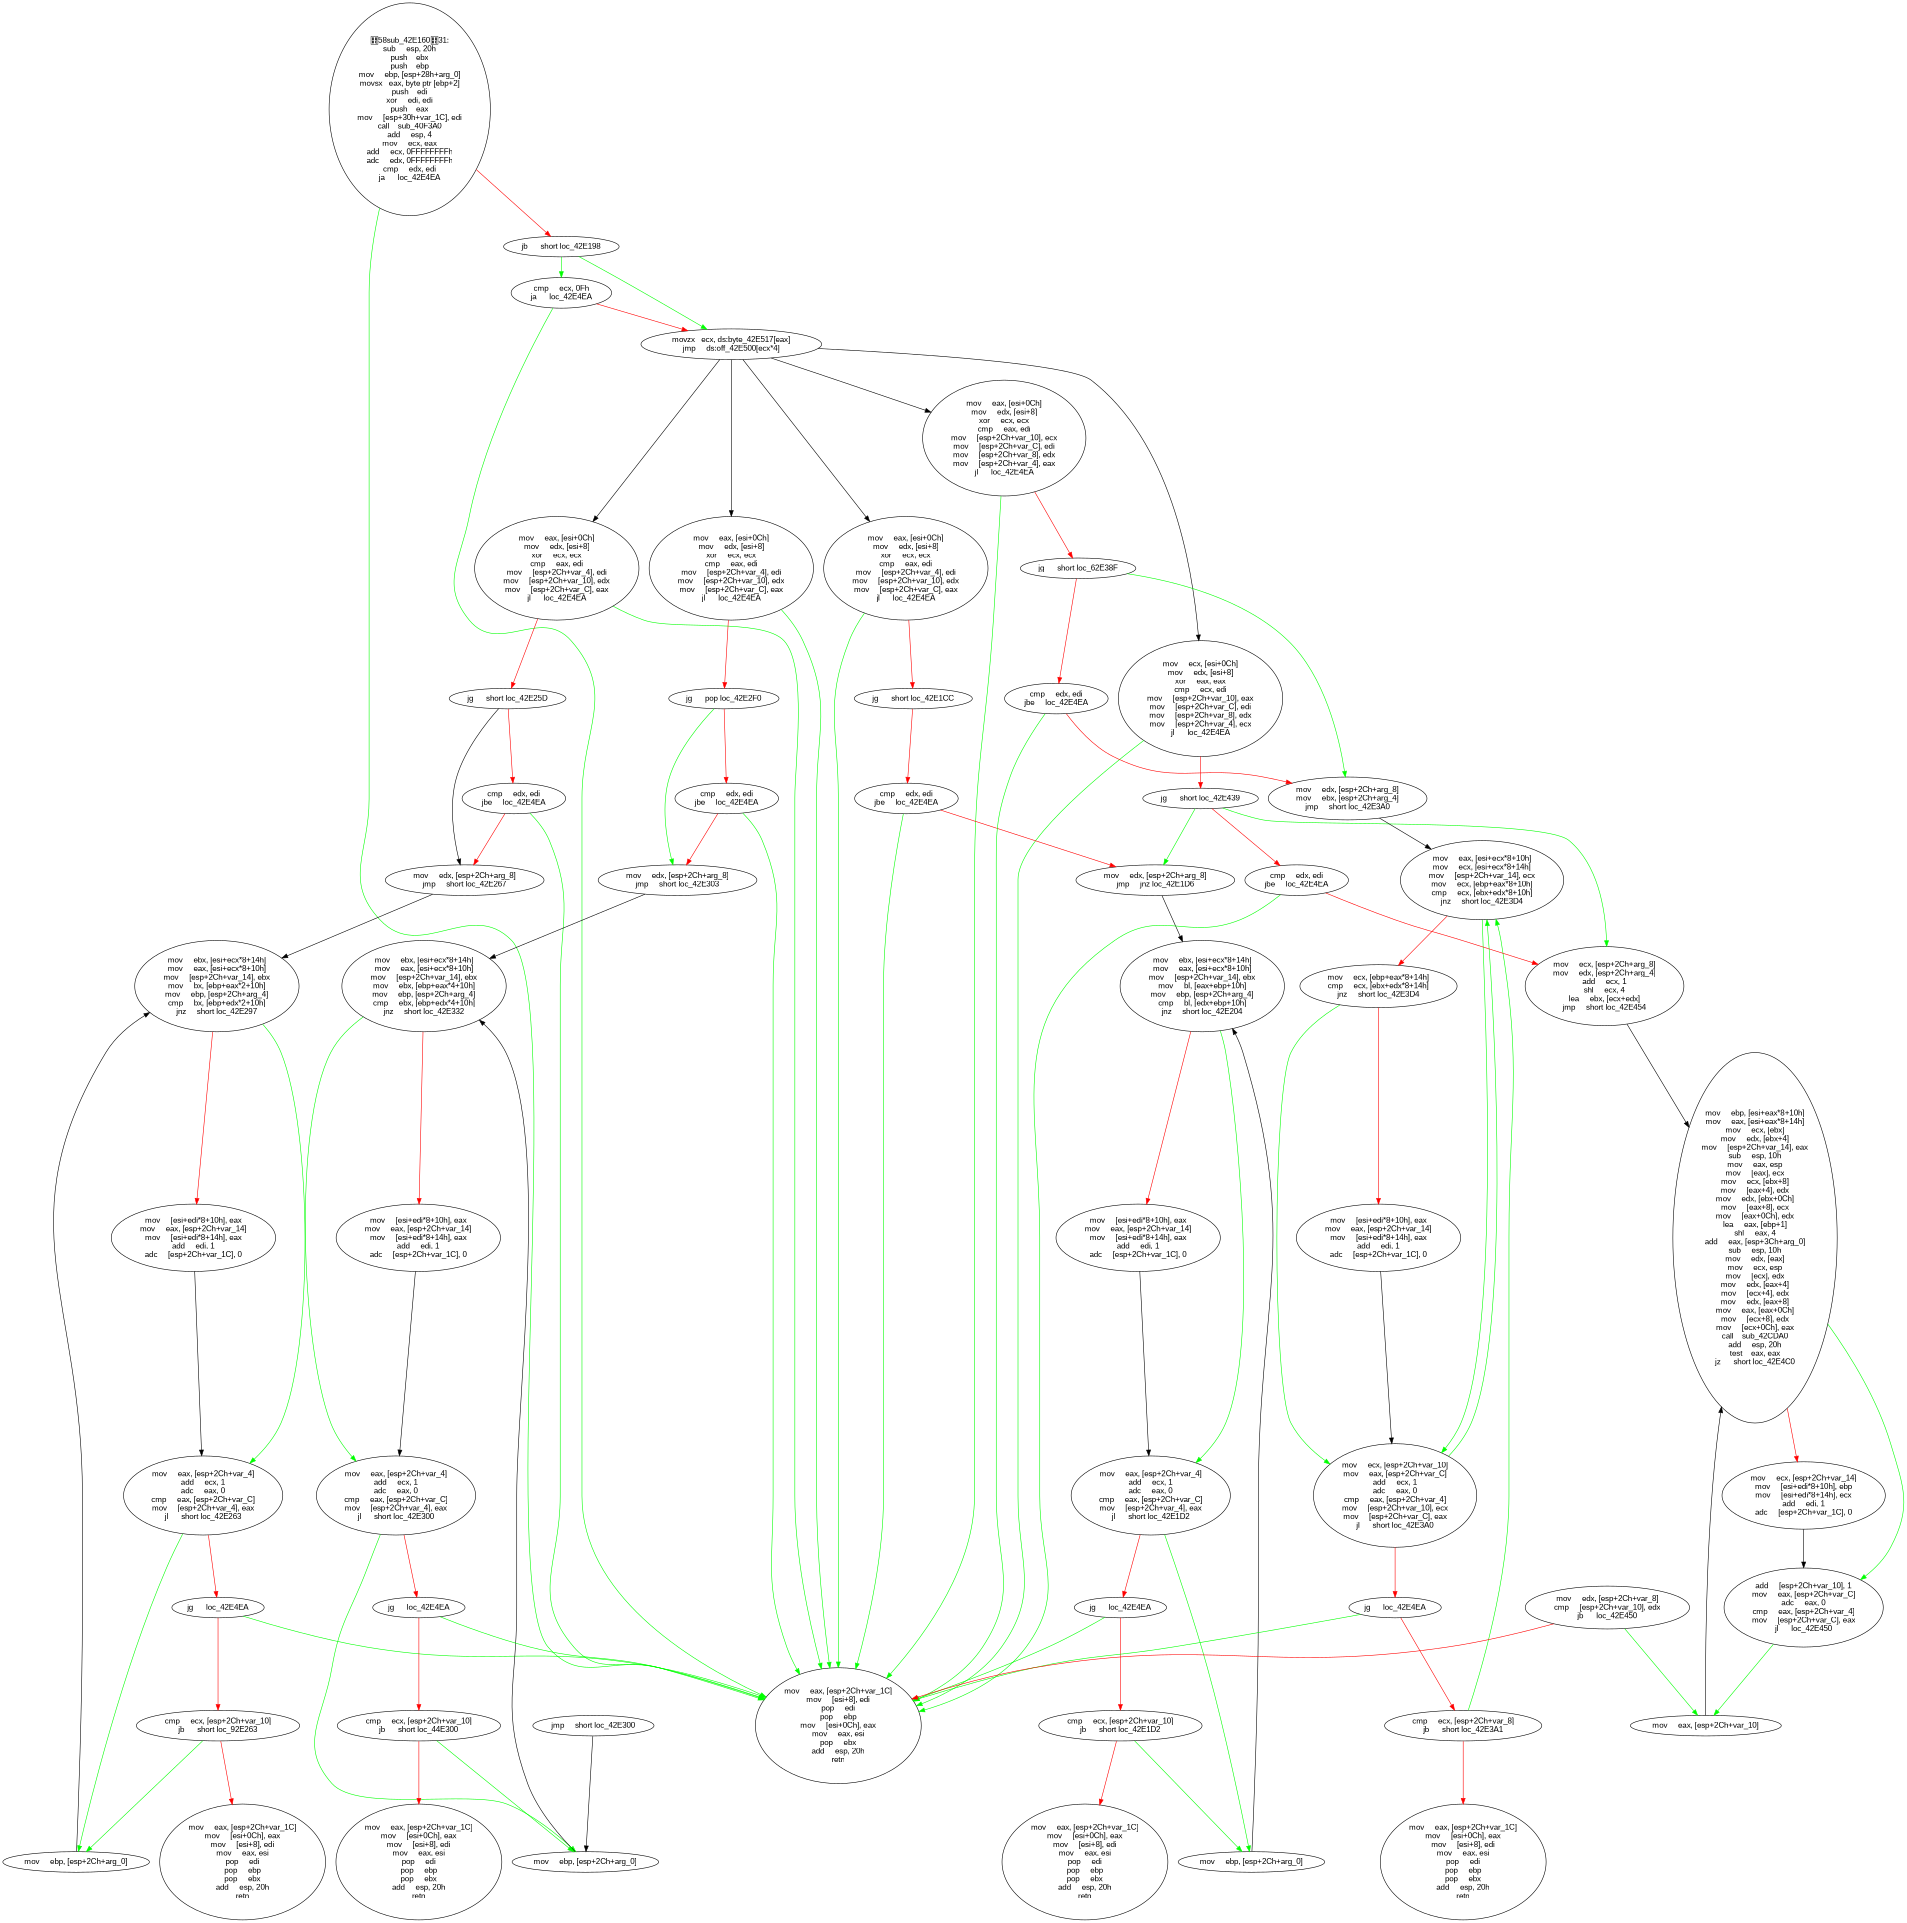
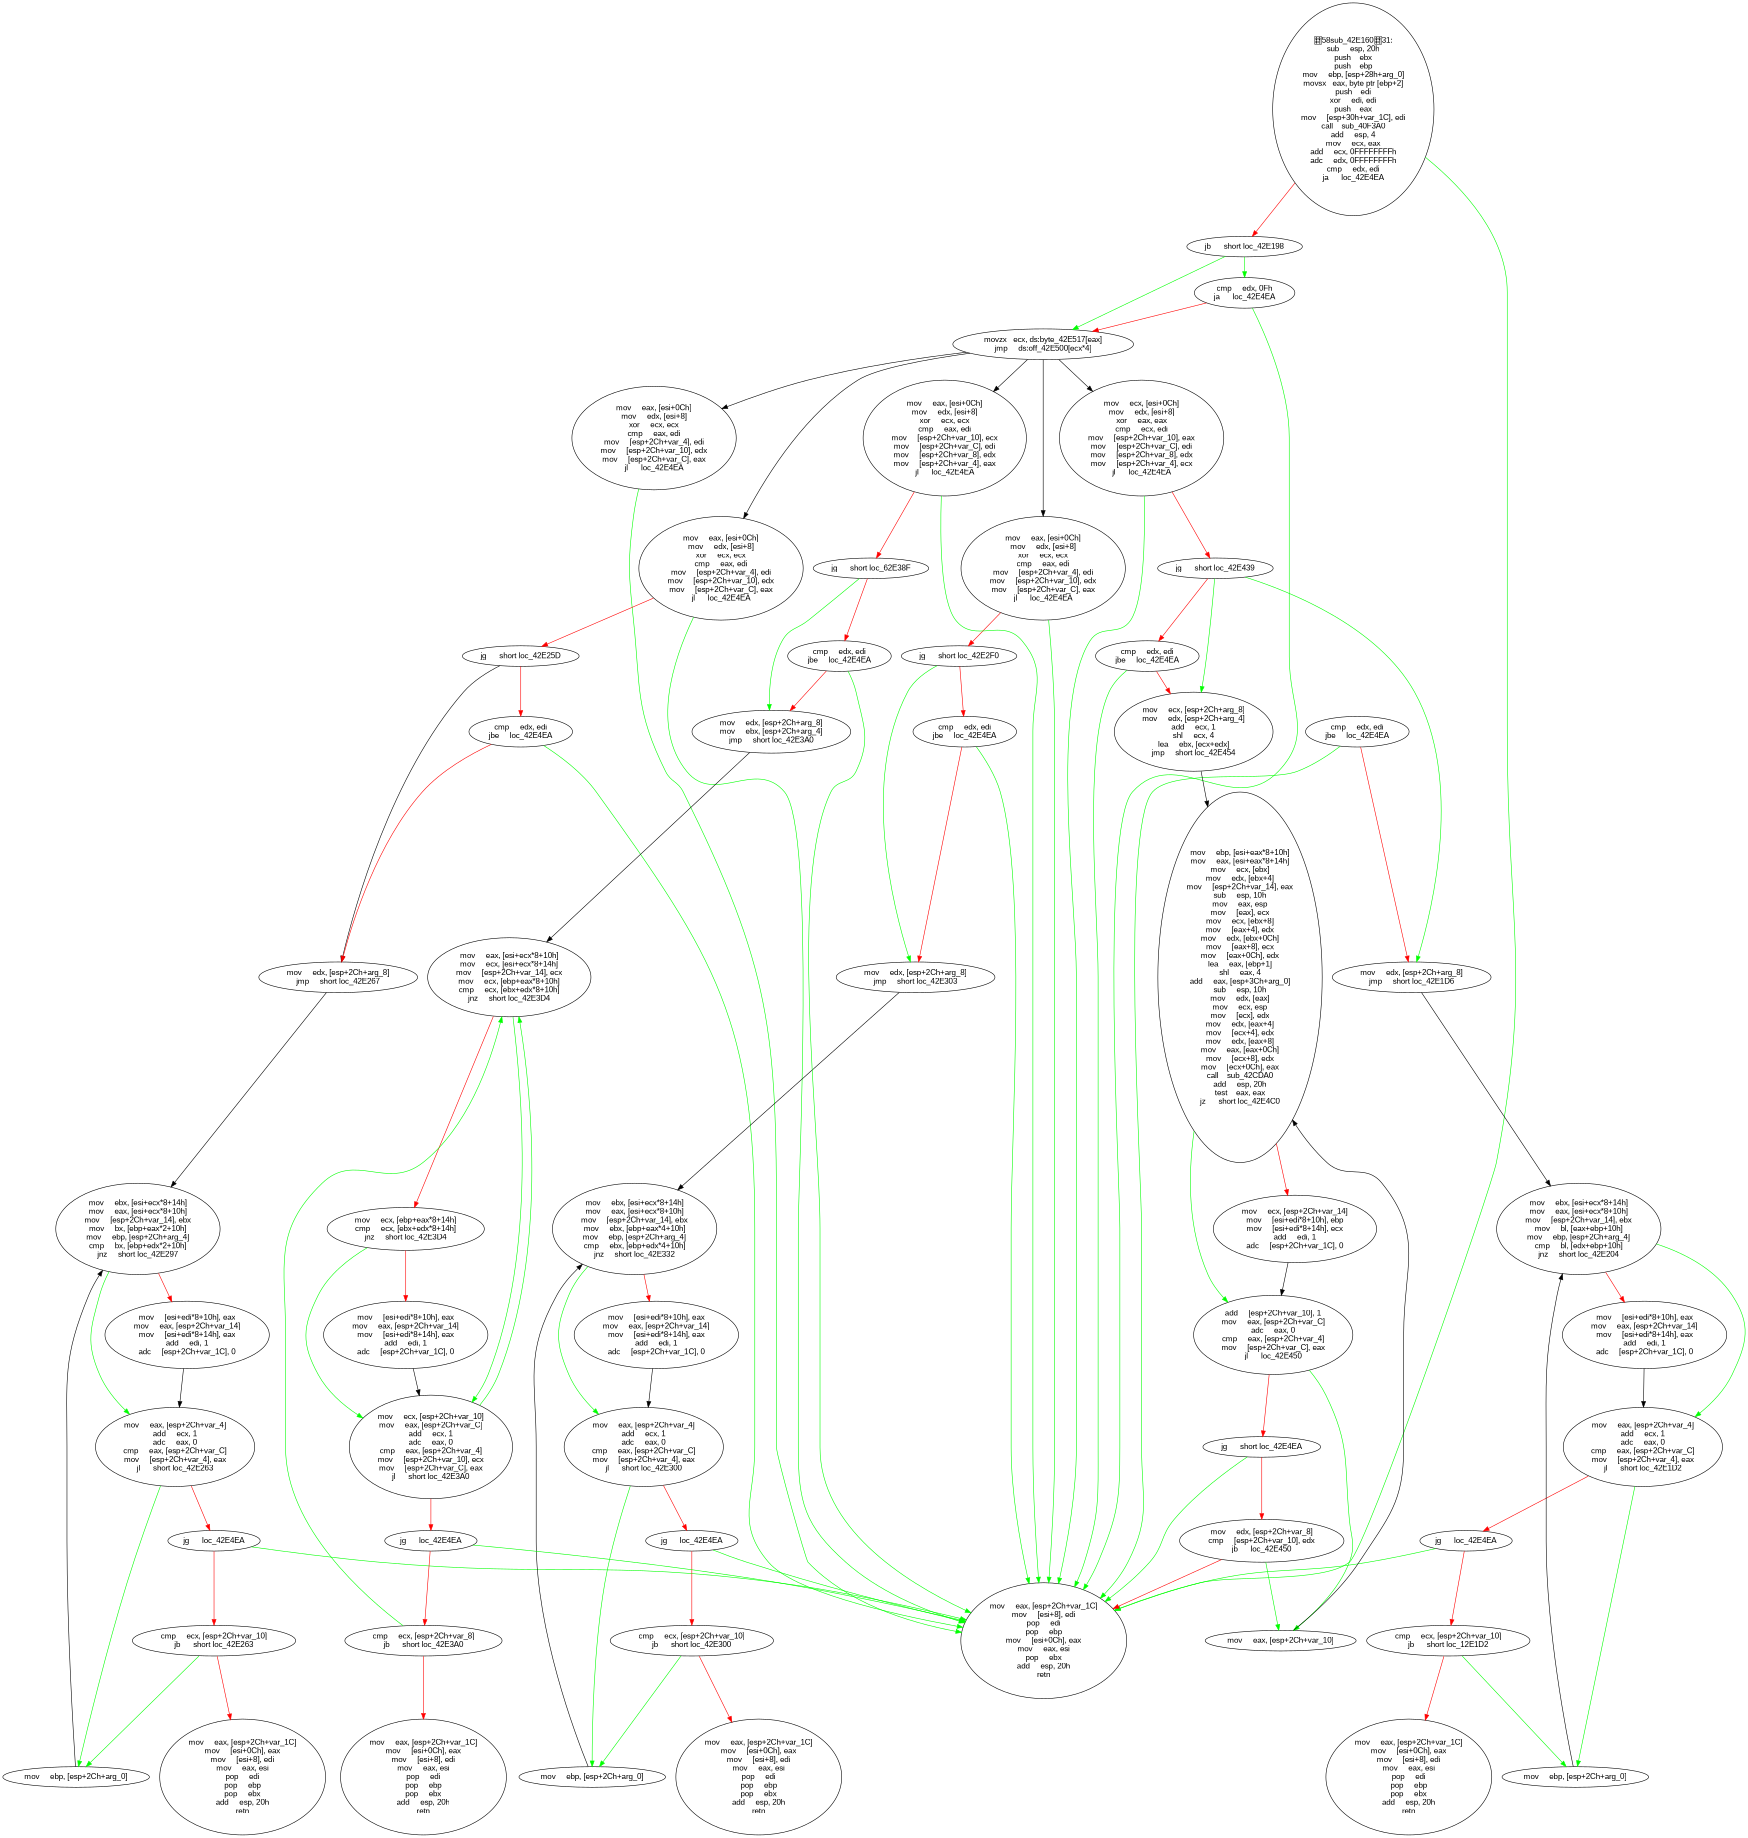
(561, 293) -> (1245, 293)
(724, 699) -> (959, 656)
(913, 699) -> none
(1155, 880) -> (1412, 977)
none -> (1262, 1447)
(218, 1726) -> (214, 1641)
(419, 1726) -> (692, 1641)
(593, 1726) -> none
(1120, 1726) -> (1448, 1641)
(1463, 1726) -> (423, 1641)
